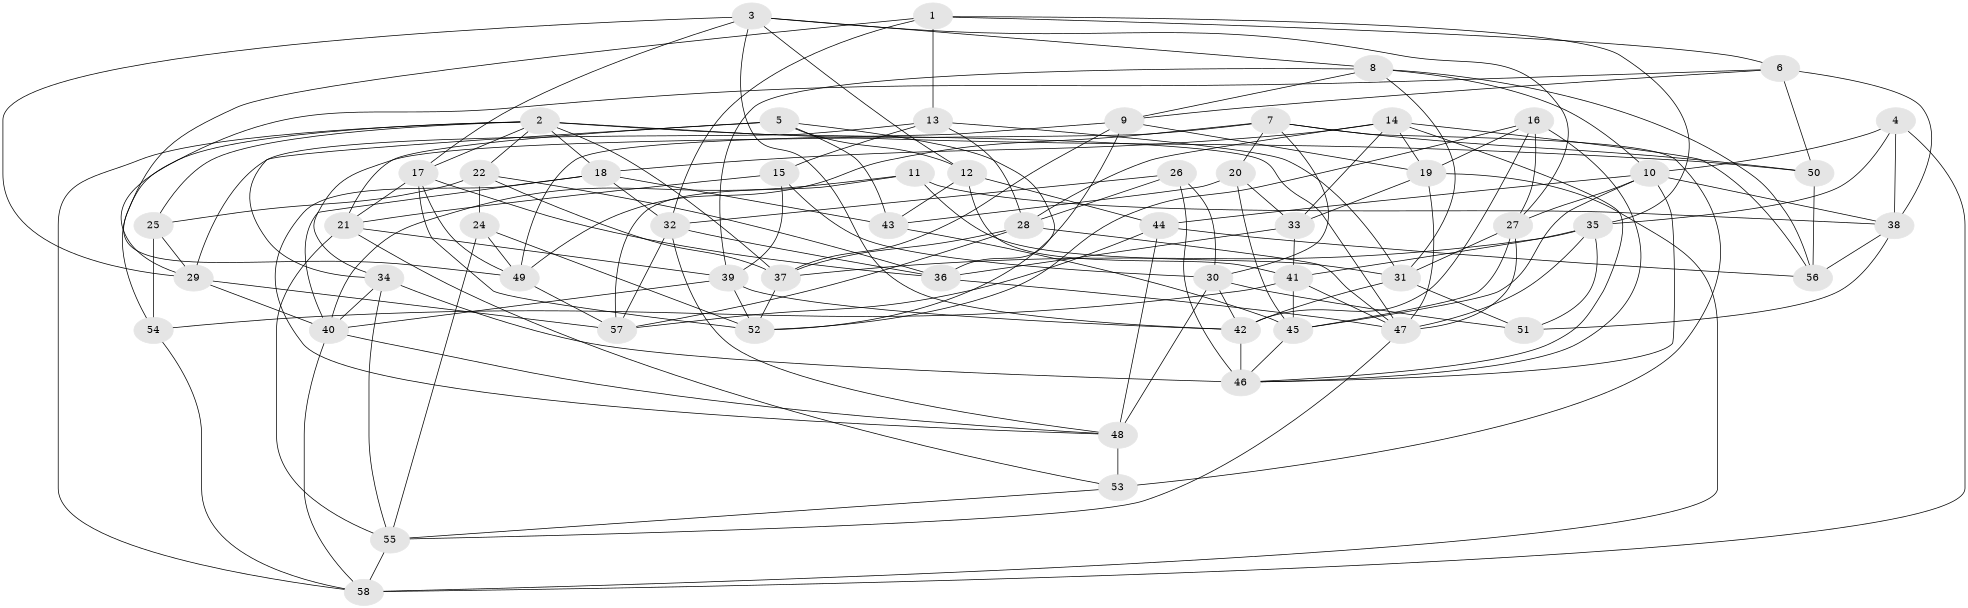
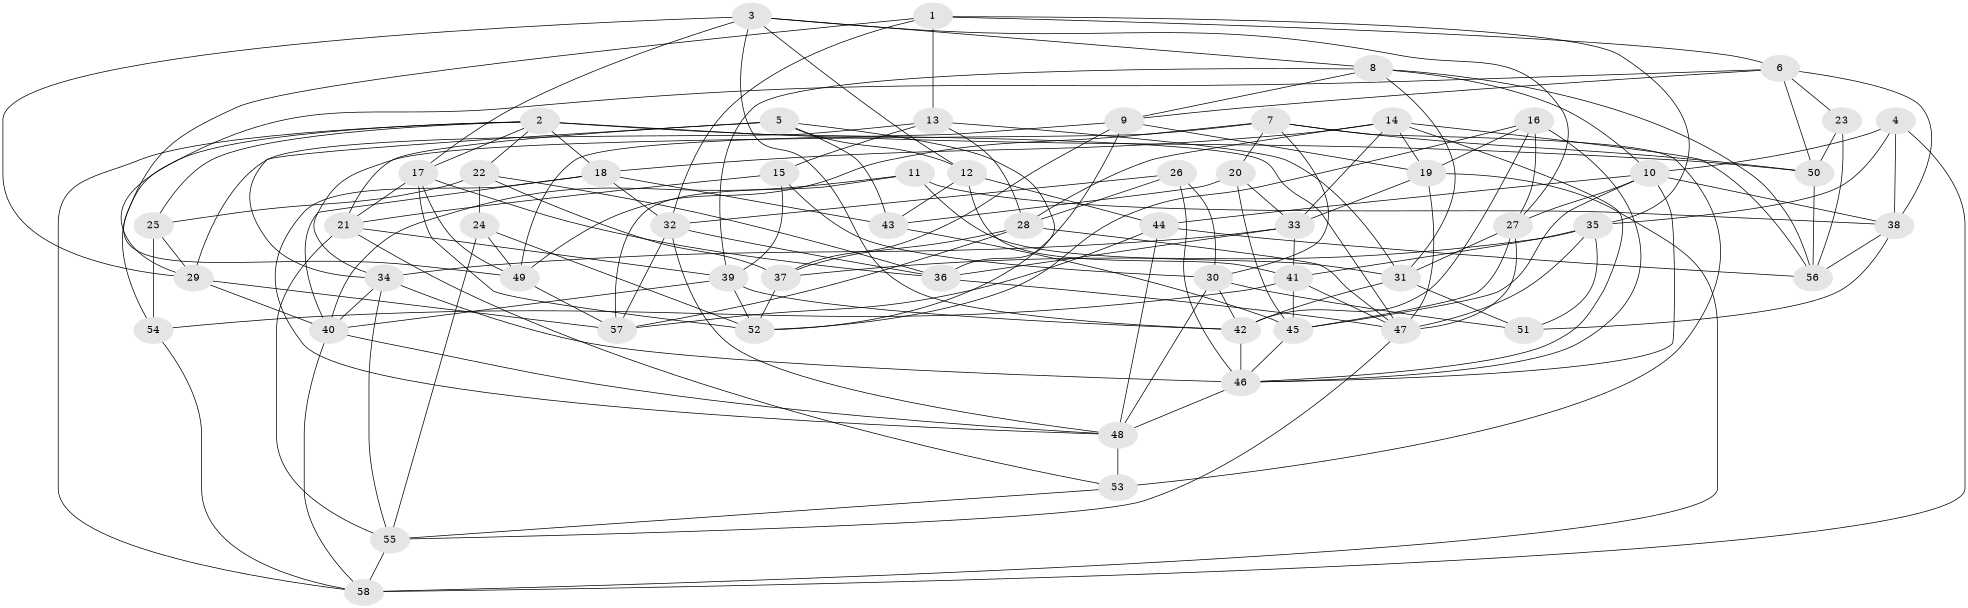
none -> (1842, 121)
(654, 177) -> none
none -> (774, 252)
none -> (1179, 409)
